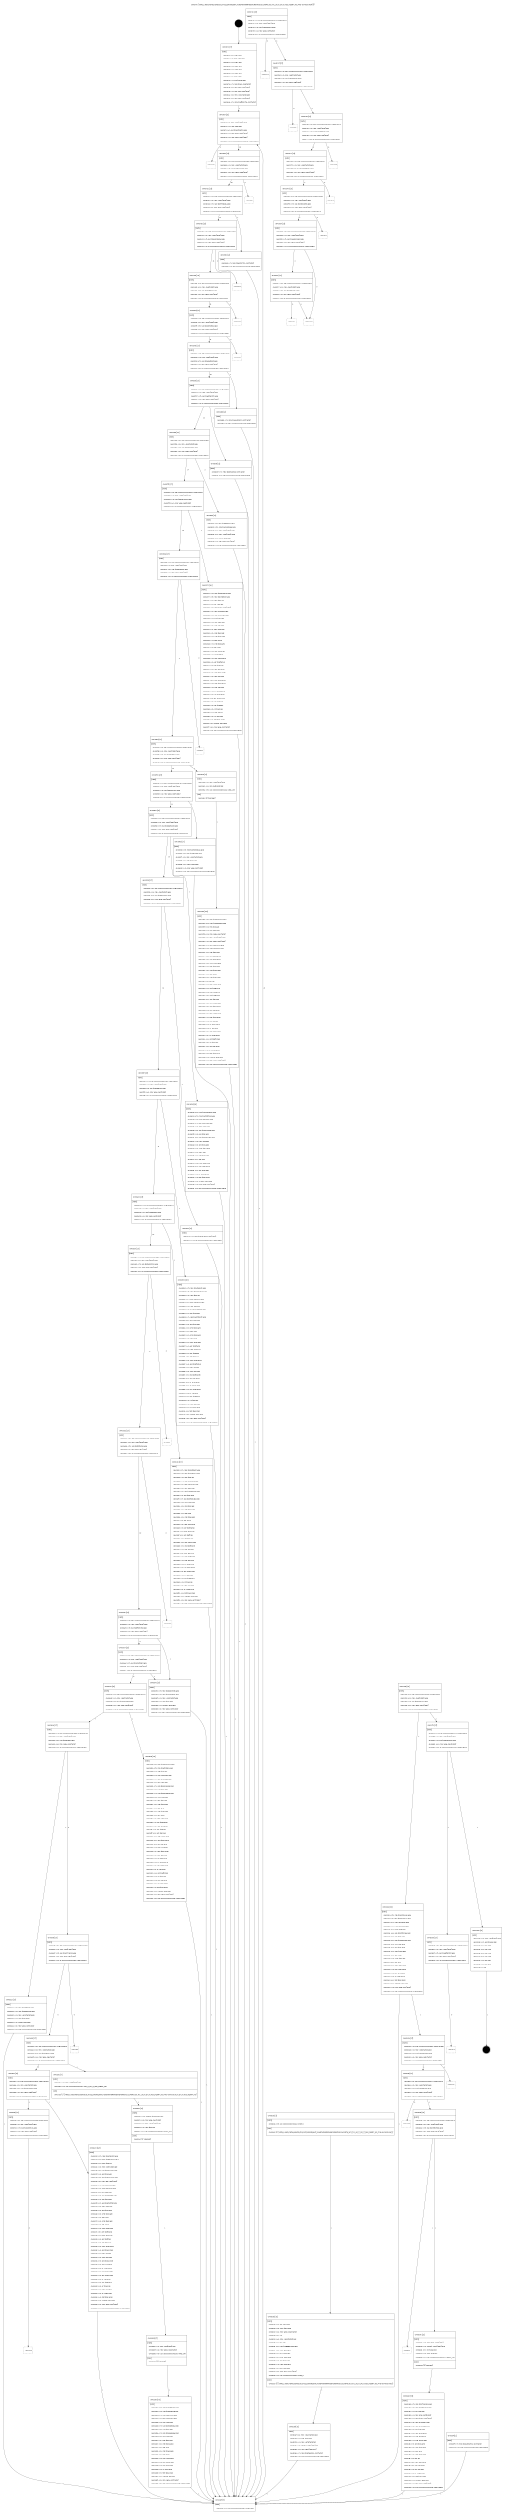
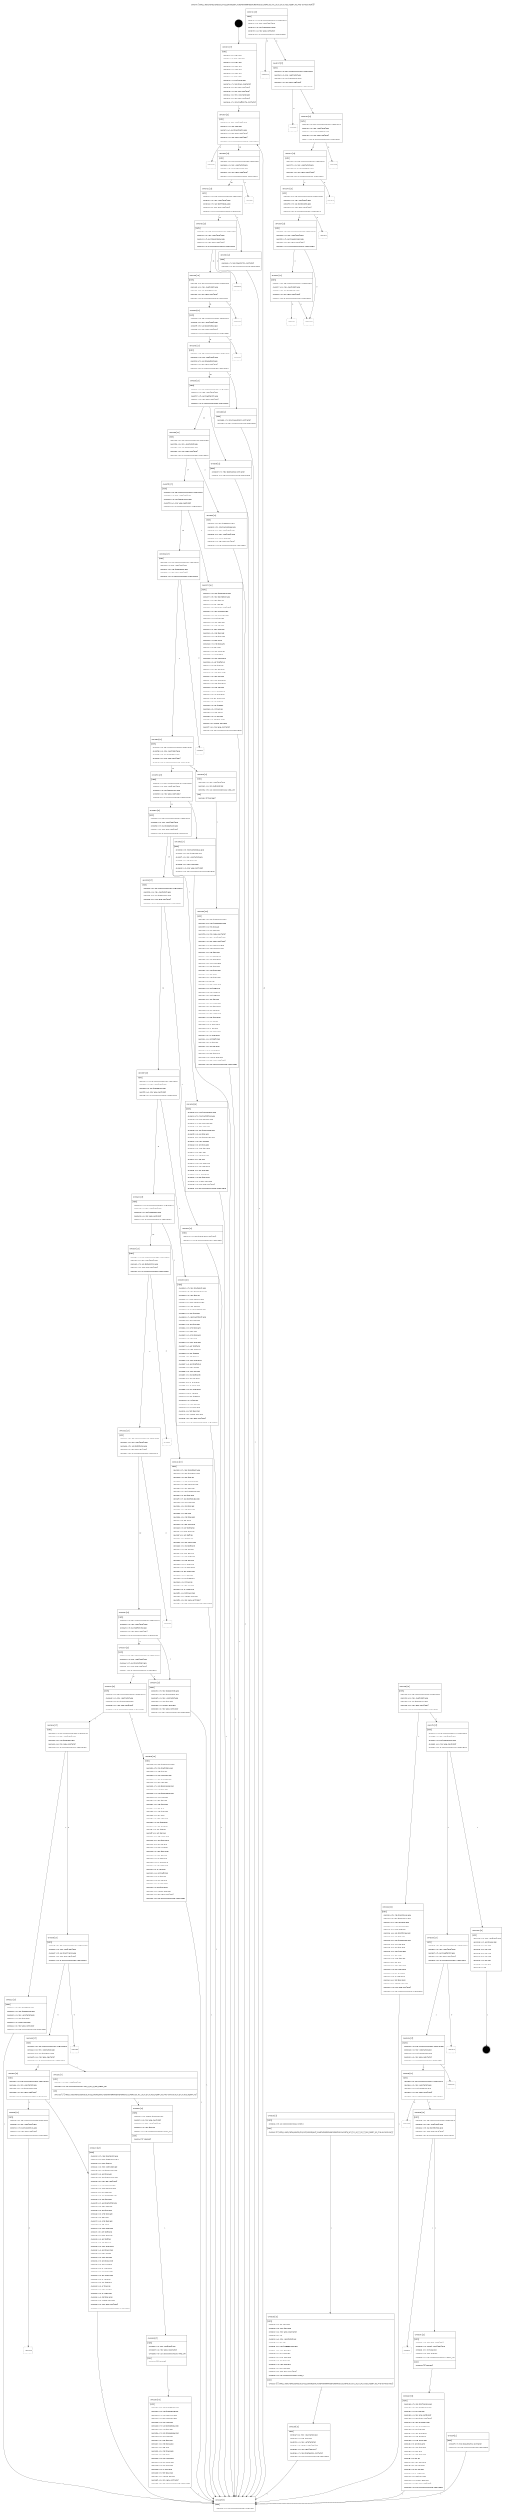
(416, 2014) -> (435, 1999)
